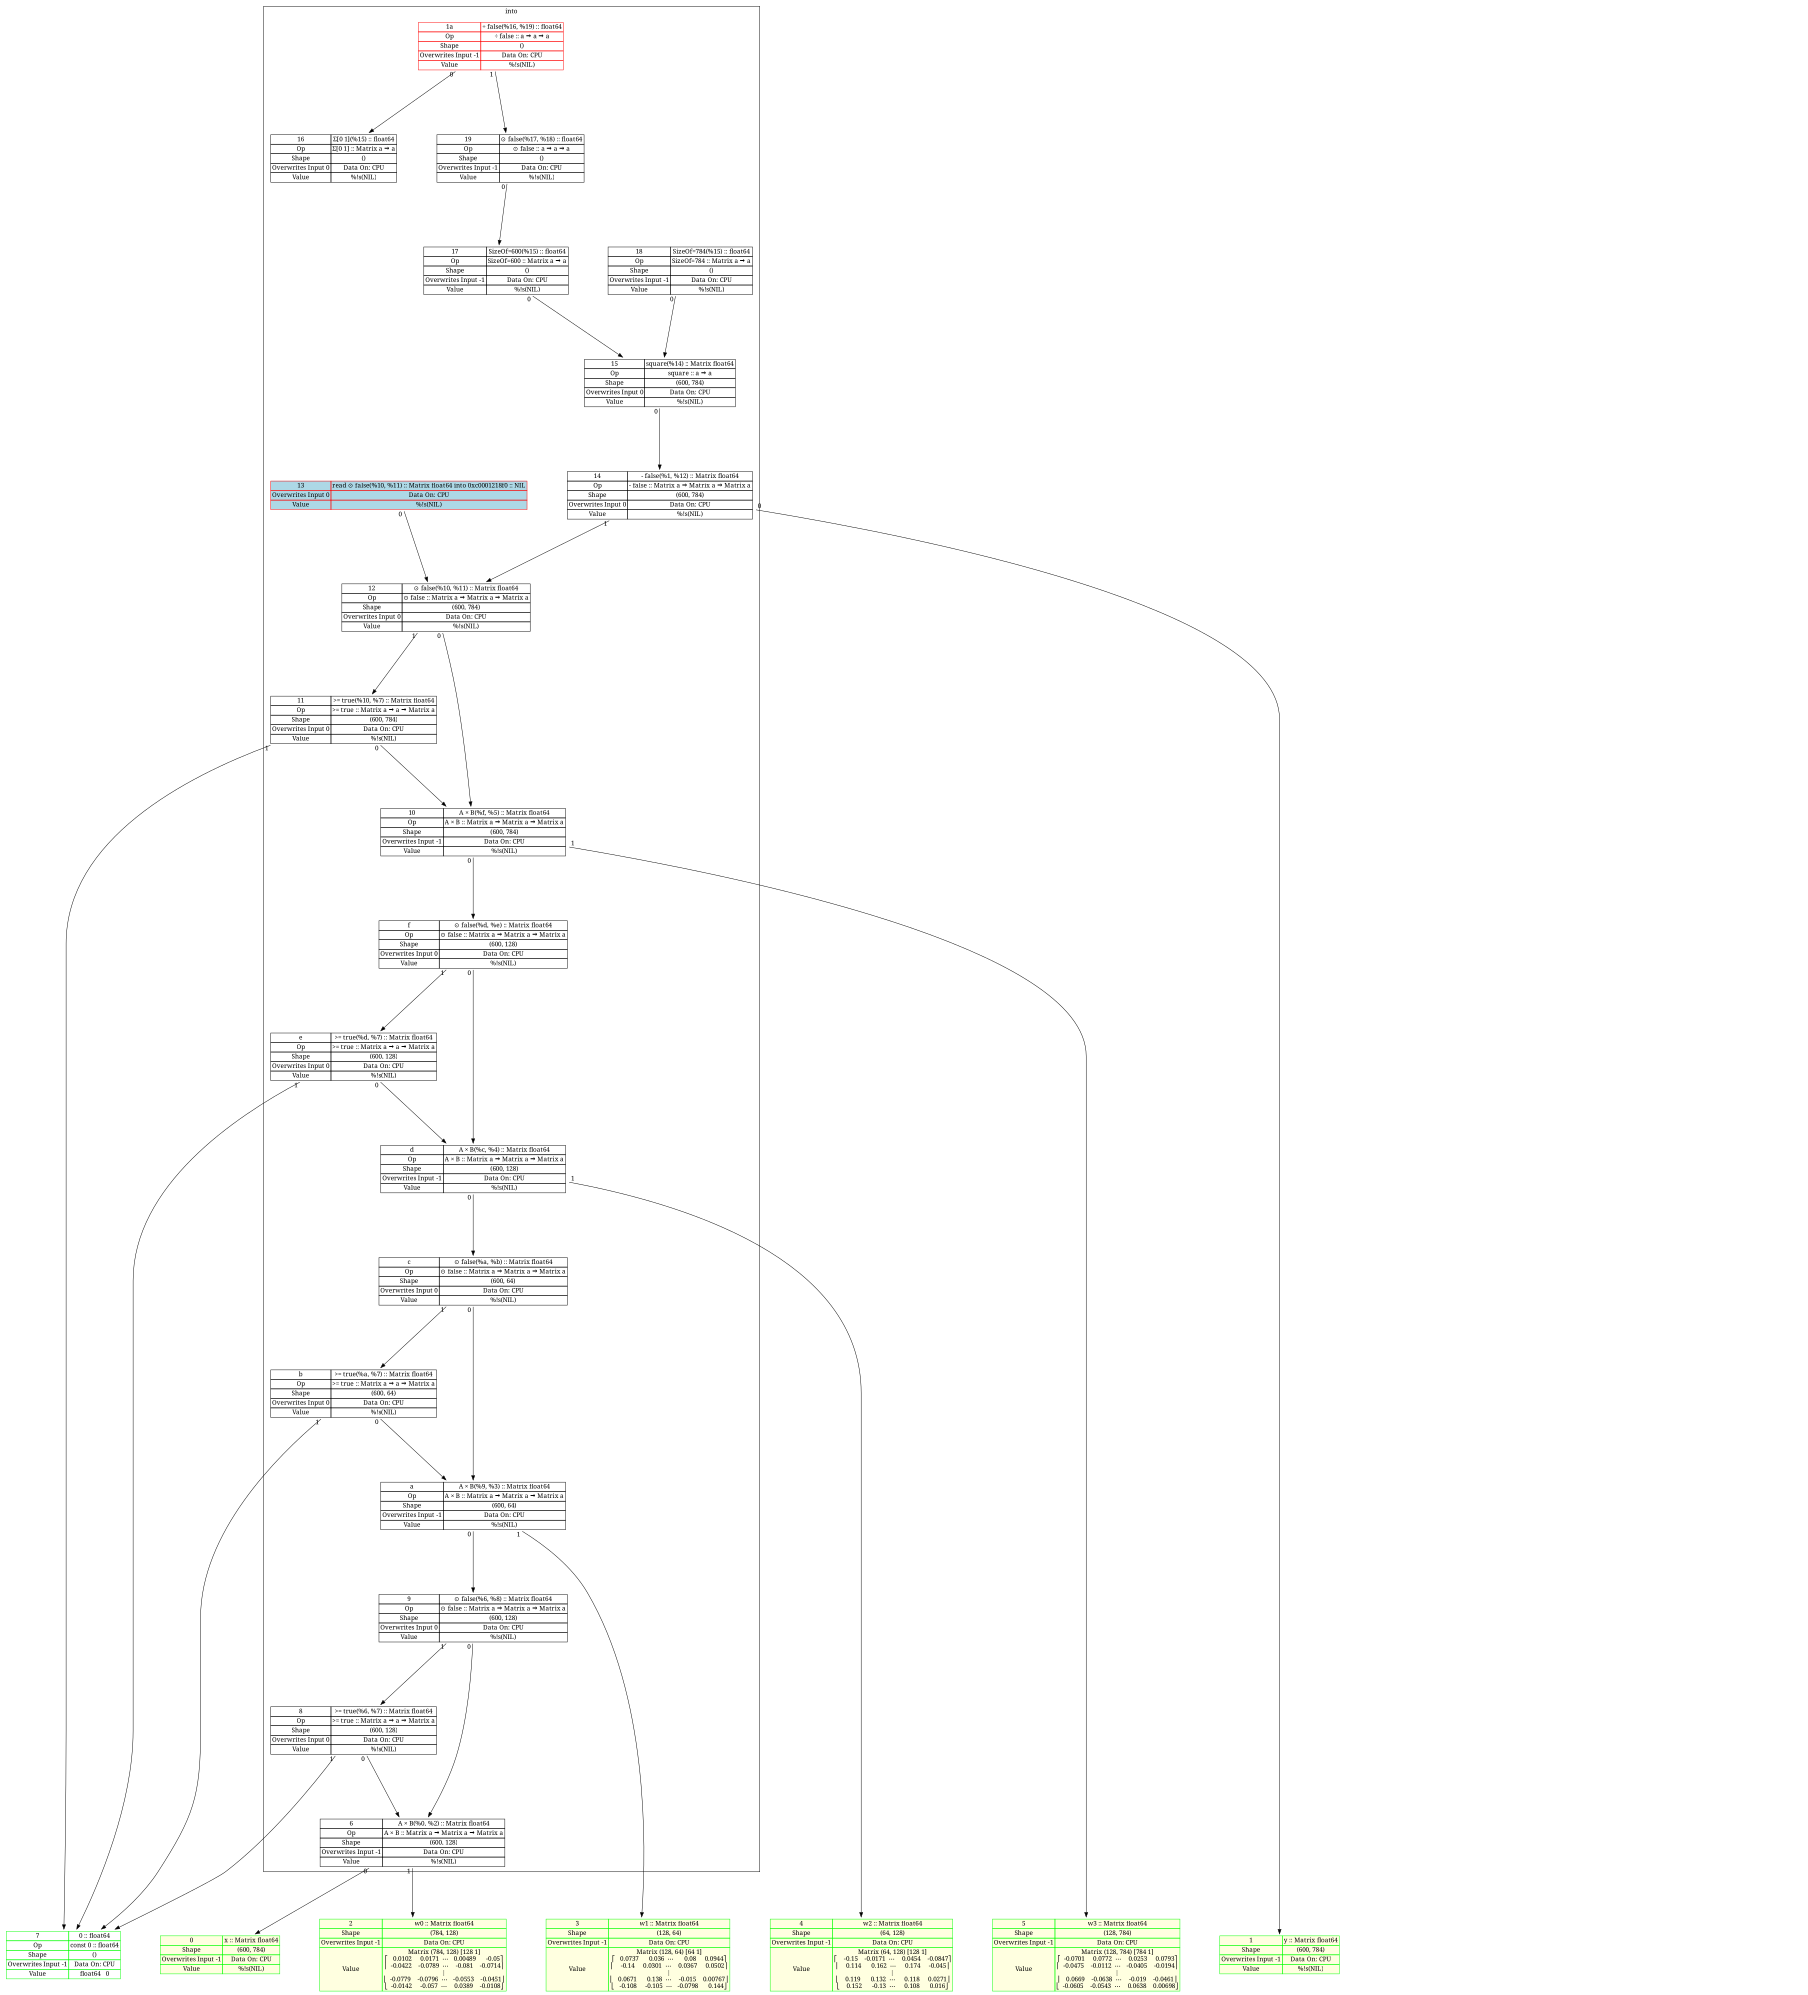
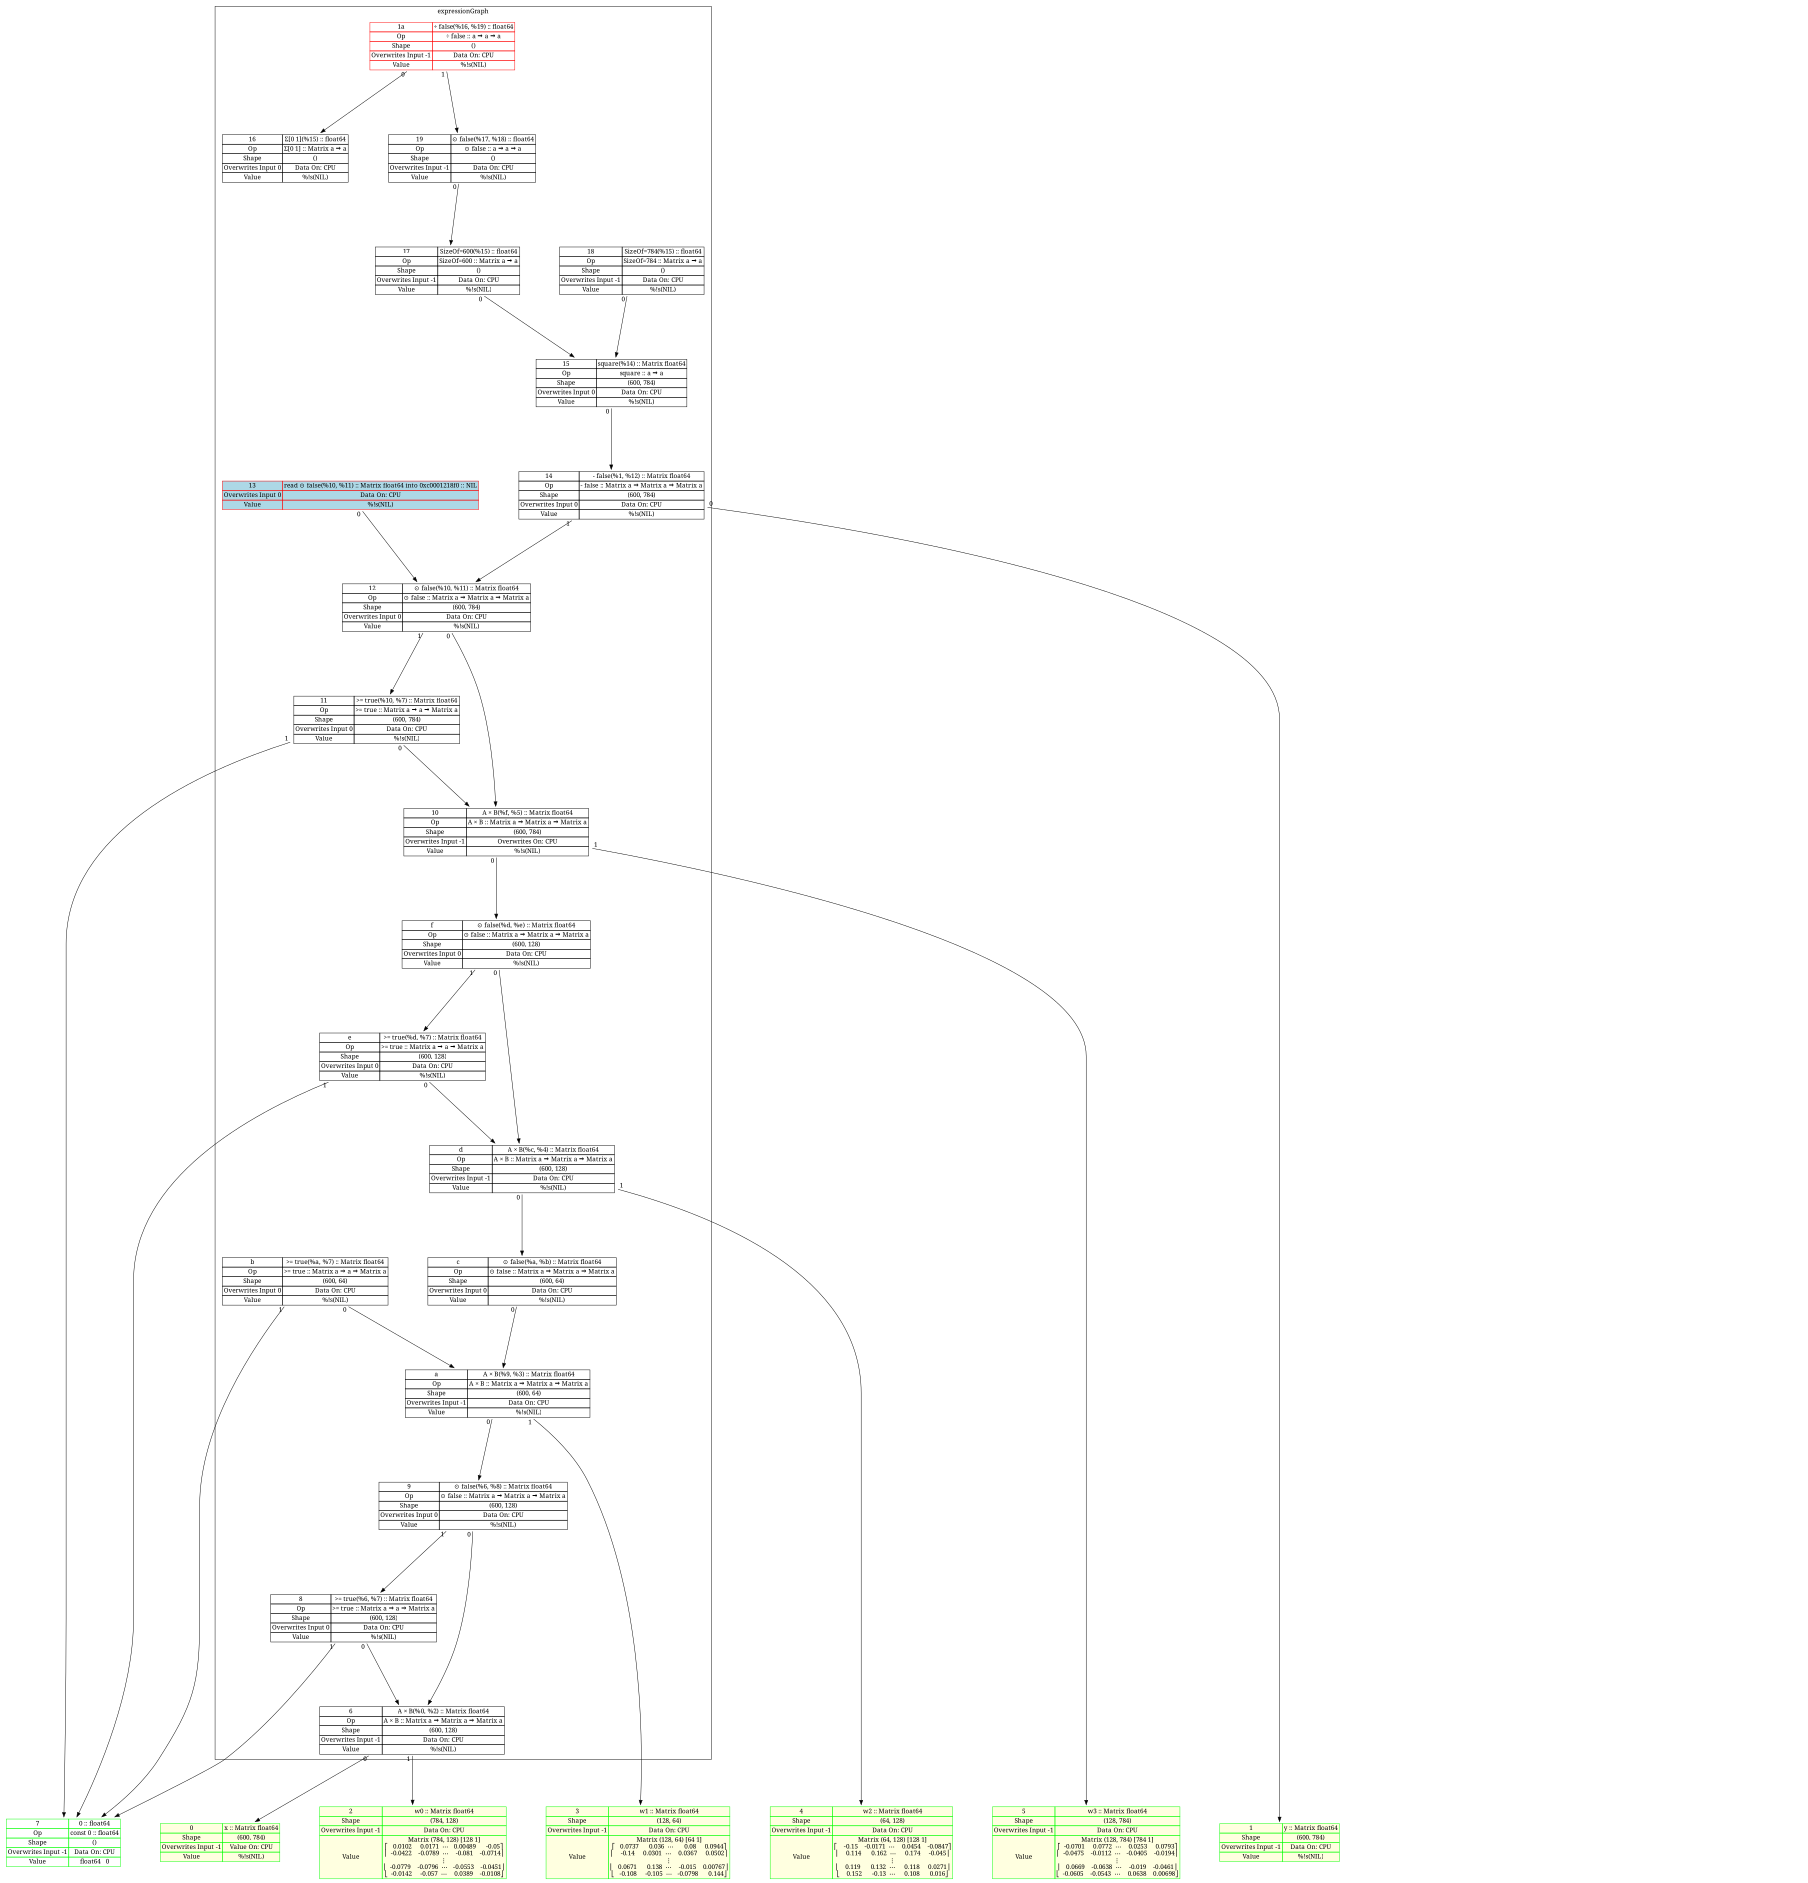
(512, 12) -> (463, 12)
(504, 841) -> (527, 841)
(415, 1336) -> none
(251, 1959) -> (251, 1847)
